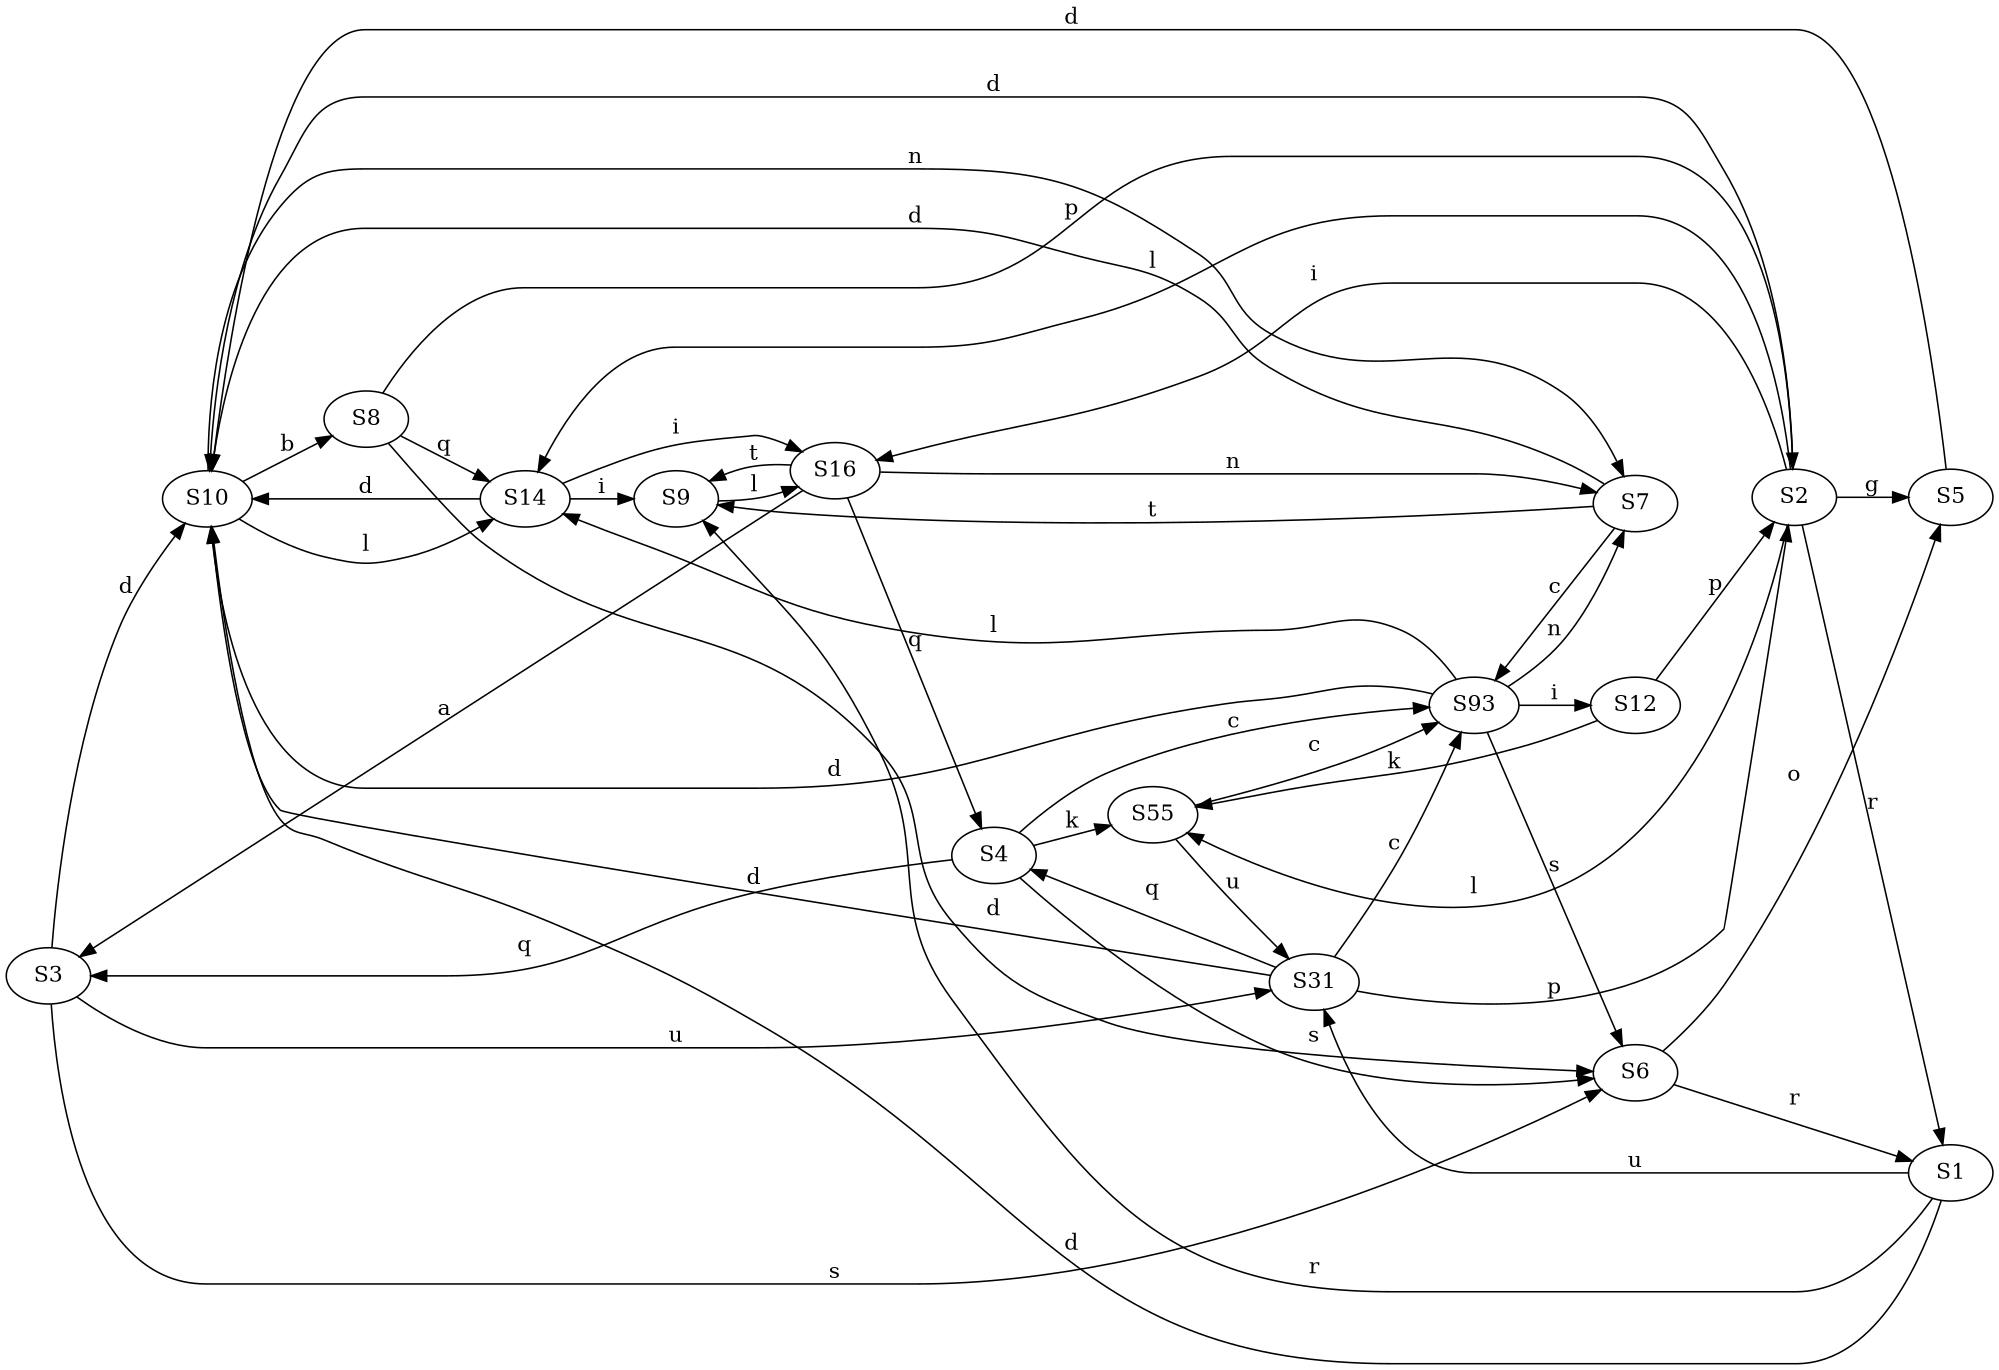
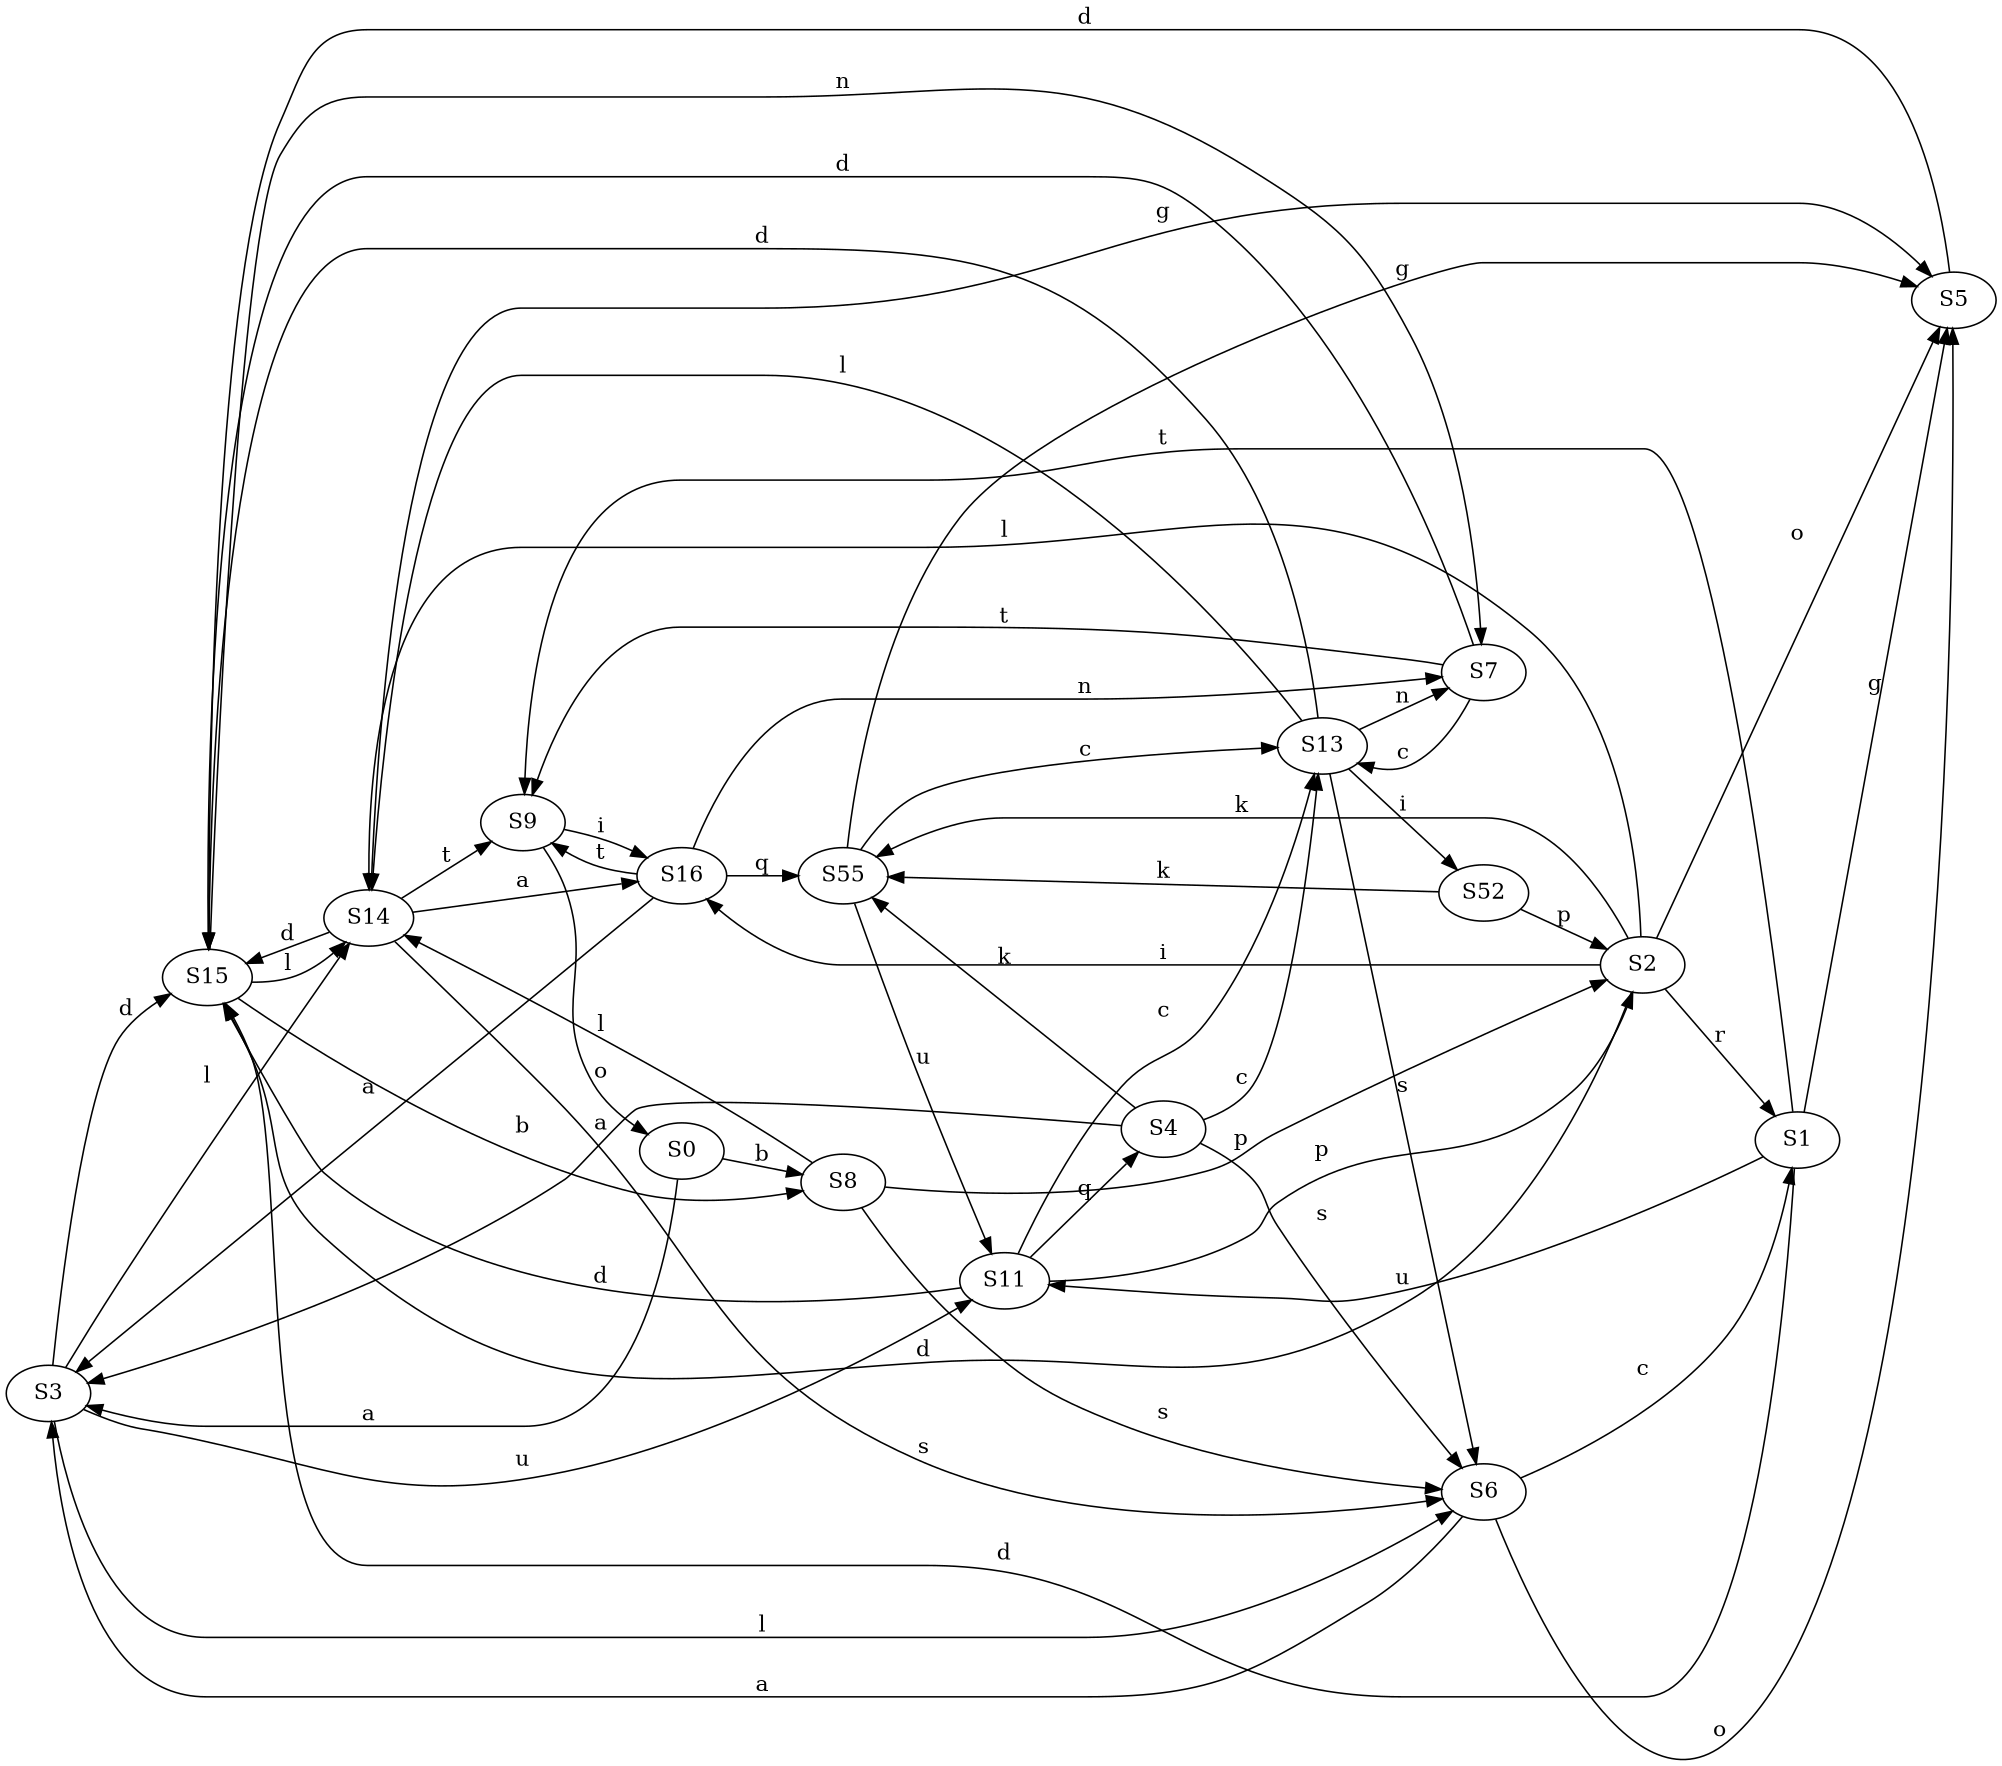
none -> (922, 295)
none -> (1237, 346)
(676, 428) -> (523, 881)
(444, 445) -> (601, 1025)
(754, 486) -> (601, 826)
(1873, 486) -> (1798, 534)
(602, 487) -> (447, 856)
(207, 499) -> (207, 977)
(912, 656) -> (755, 876)
(1474, 705) -> (1322, 746)
(1636, 705) -> (1484, 893)
none -> (1874, 728)
(1474, 888) -> (1242, 806)
(994, 909) -> (1163, 1413)
(525, 945) -> (601, 1124)
(1314, 982) -> (1005, 1281)
(1794, 1099) -> (1643, 1369)
none -> (682, 1151)
none -> (200, 1160)
(1314, 1268) -> (1163, 439)
(835, 1272) -> (763, 1626)
none -> (819, 1404)
none -> (698, 1697)
